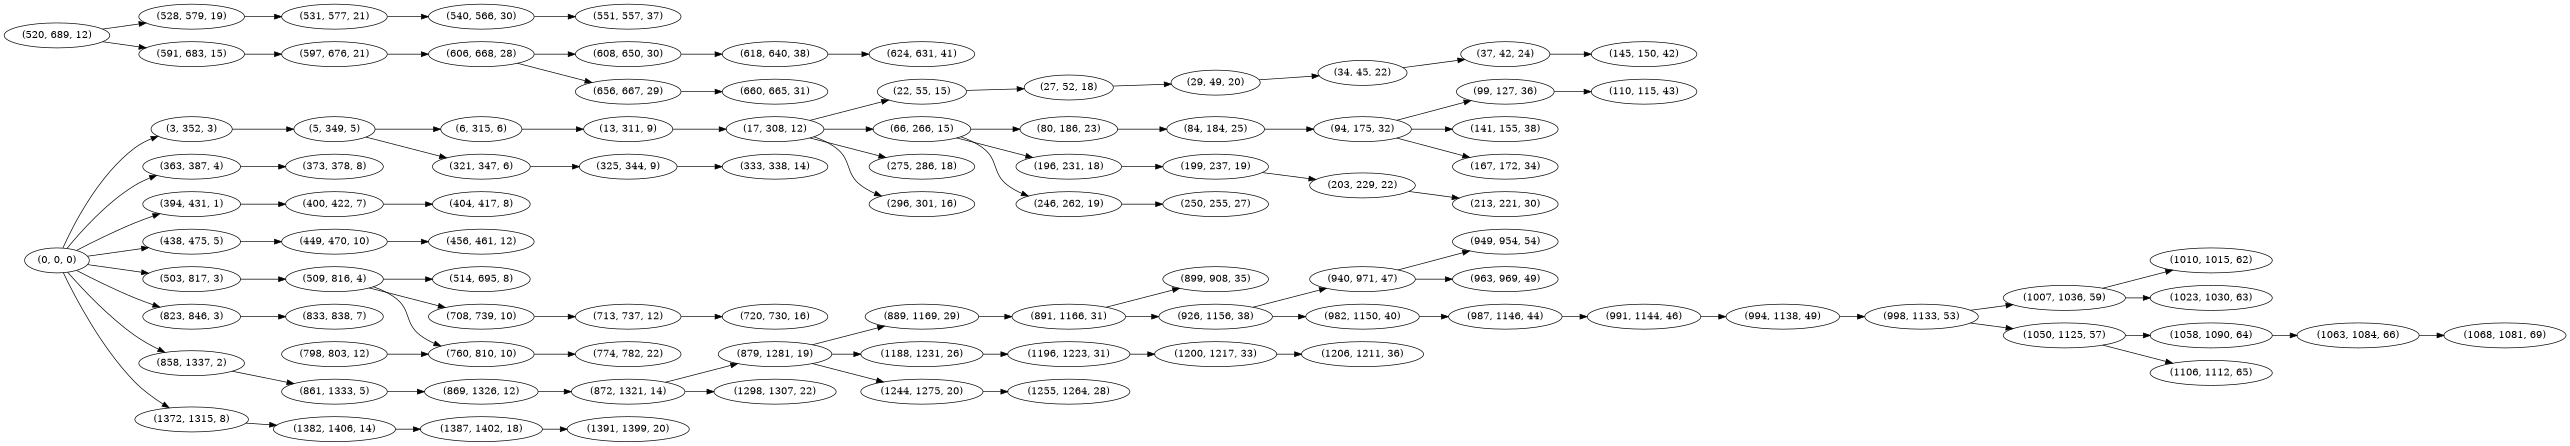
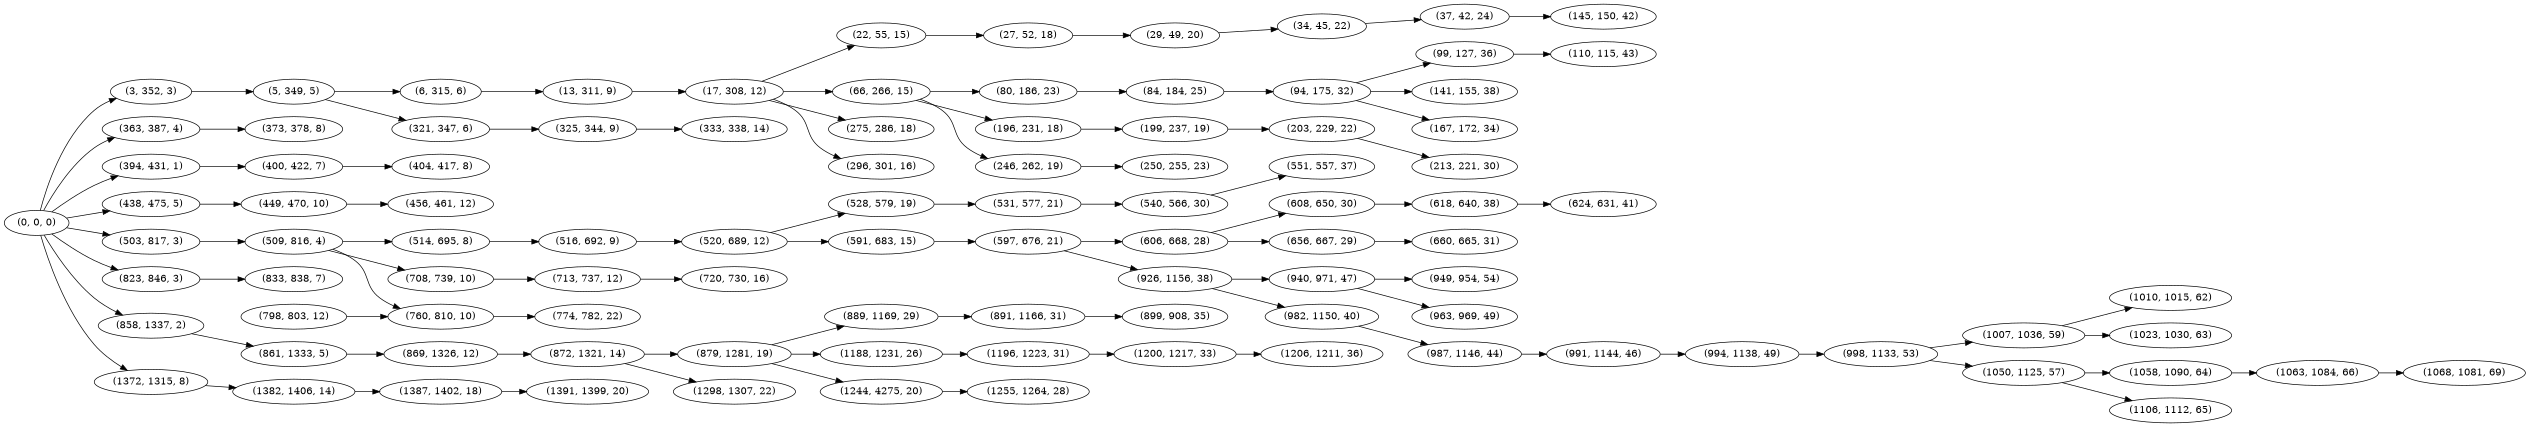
(1216, 204) -> (1175, 167)
none -> (588, 242)
(1139, 317) -> (1098, 259)
(922, 392) -> (881, 392)
